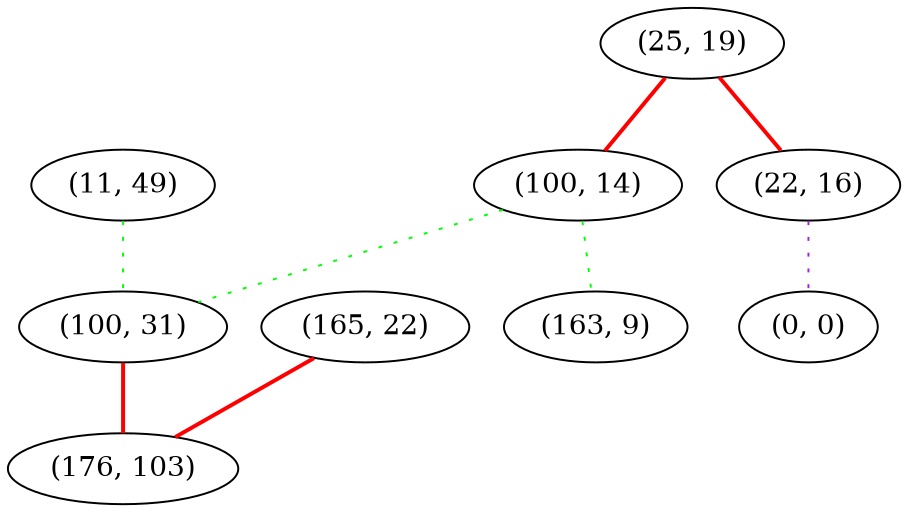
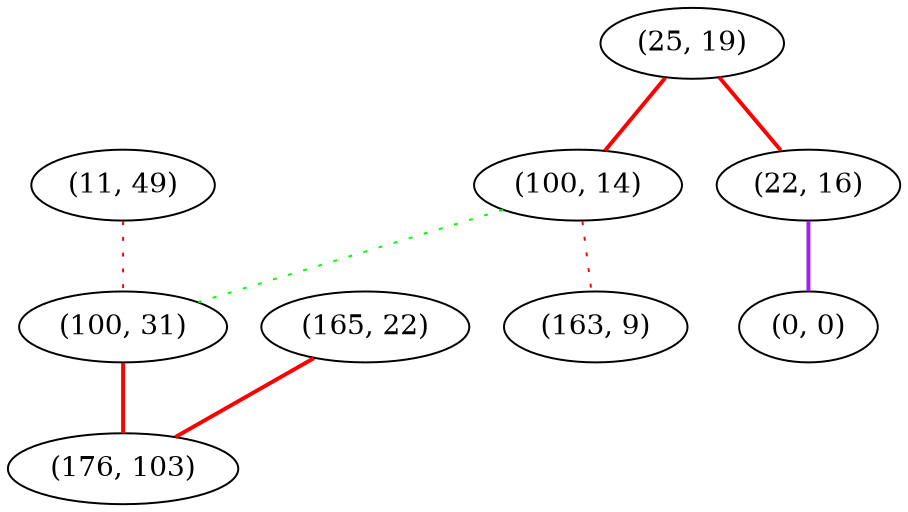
(123, 256) -> (123, 256)
(587, 256) -> (587, 256)
(808, 256) -> (808, 256)
